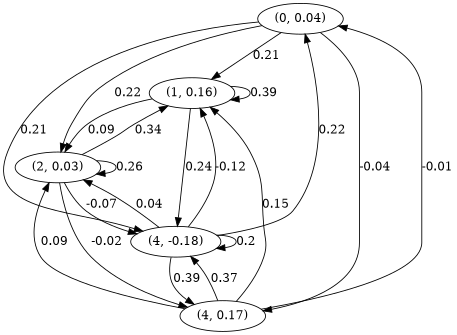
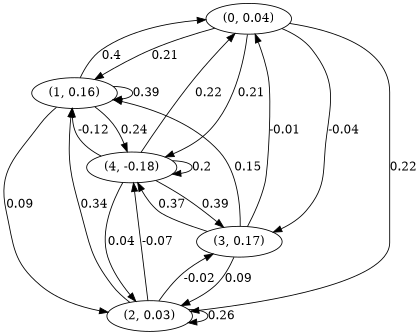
none -> (131, 35)
(223, 316) -> (239, 242)
